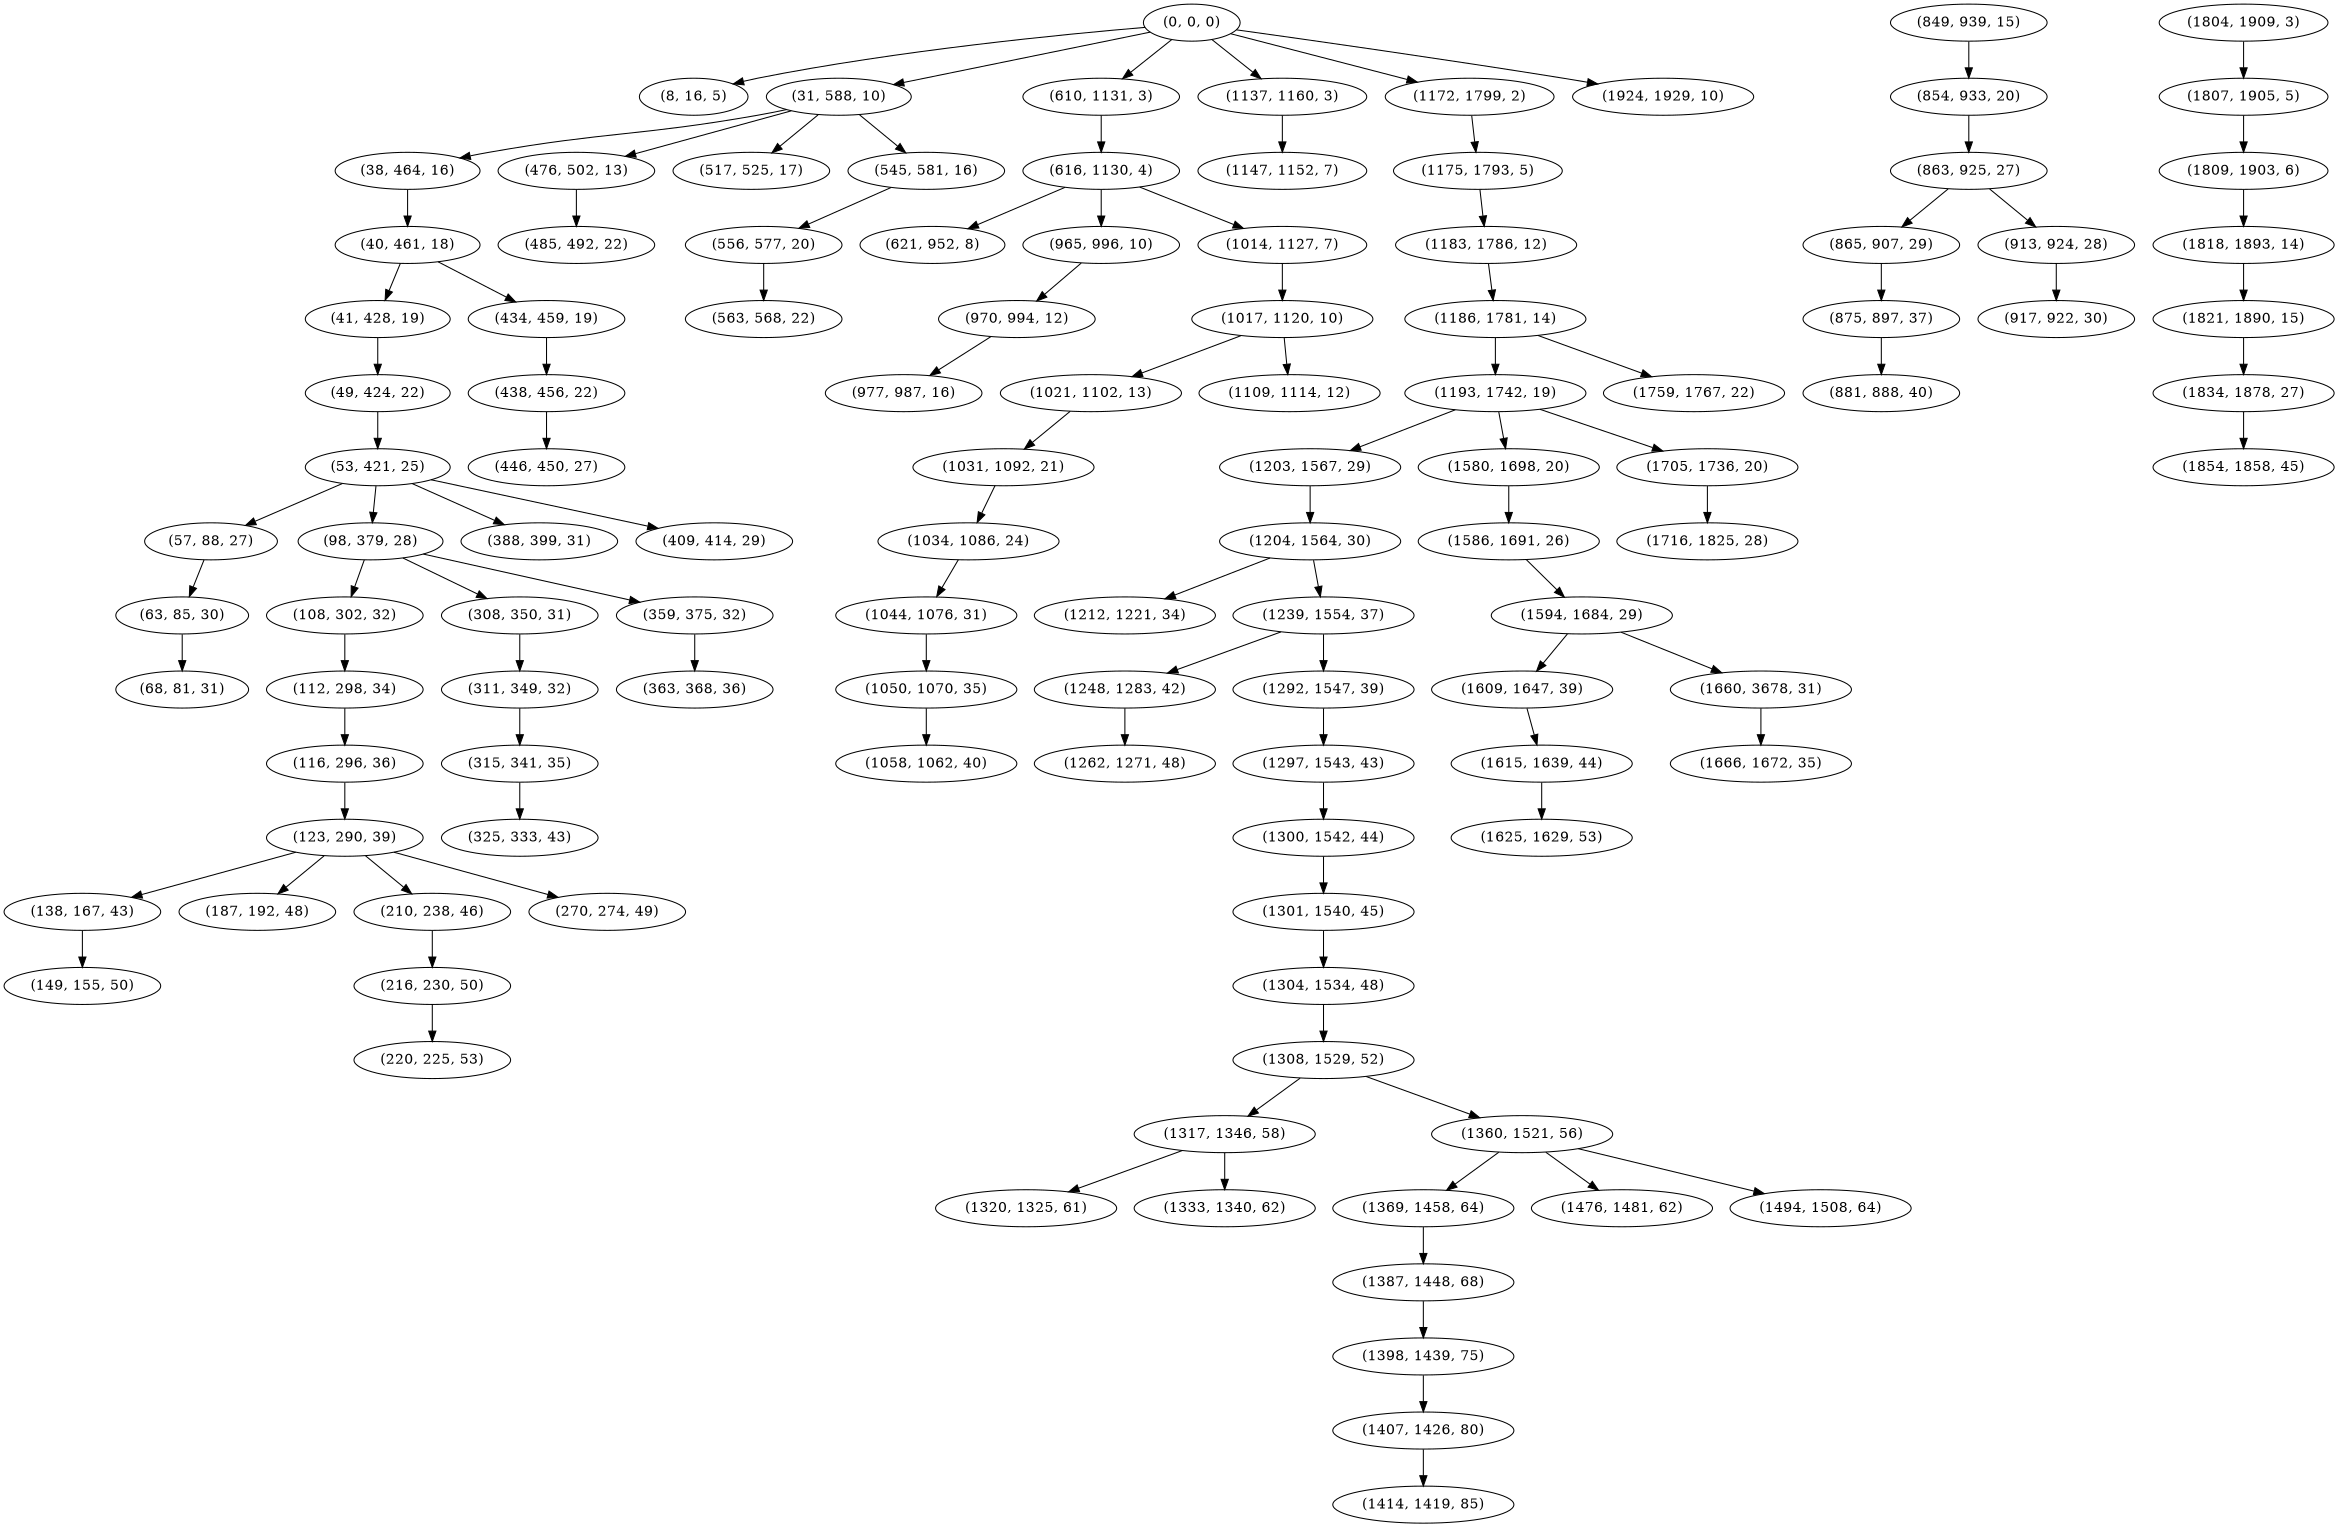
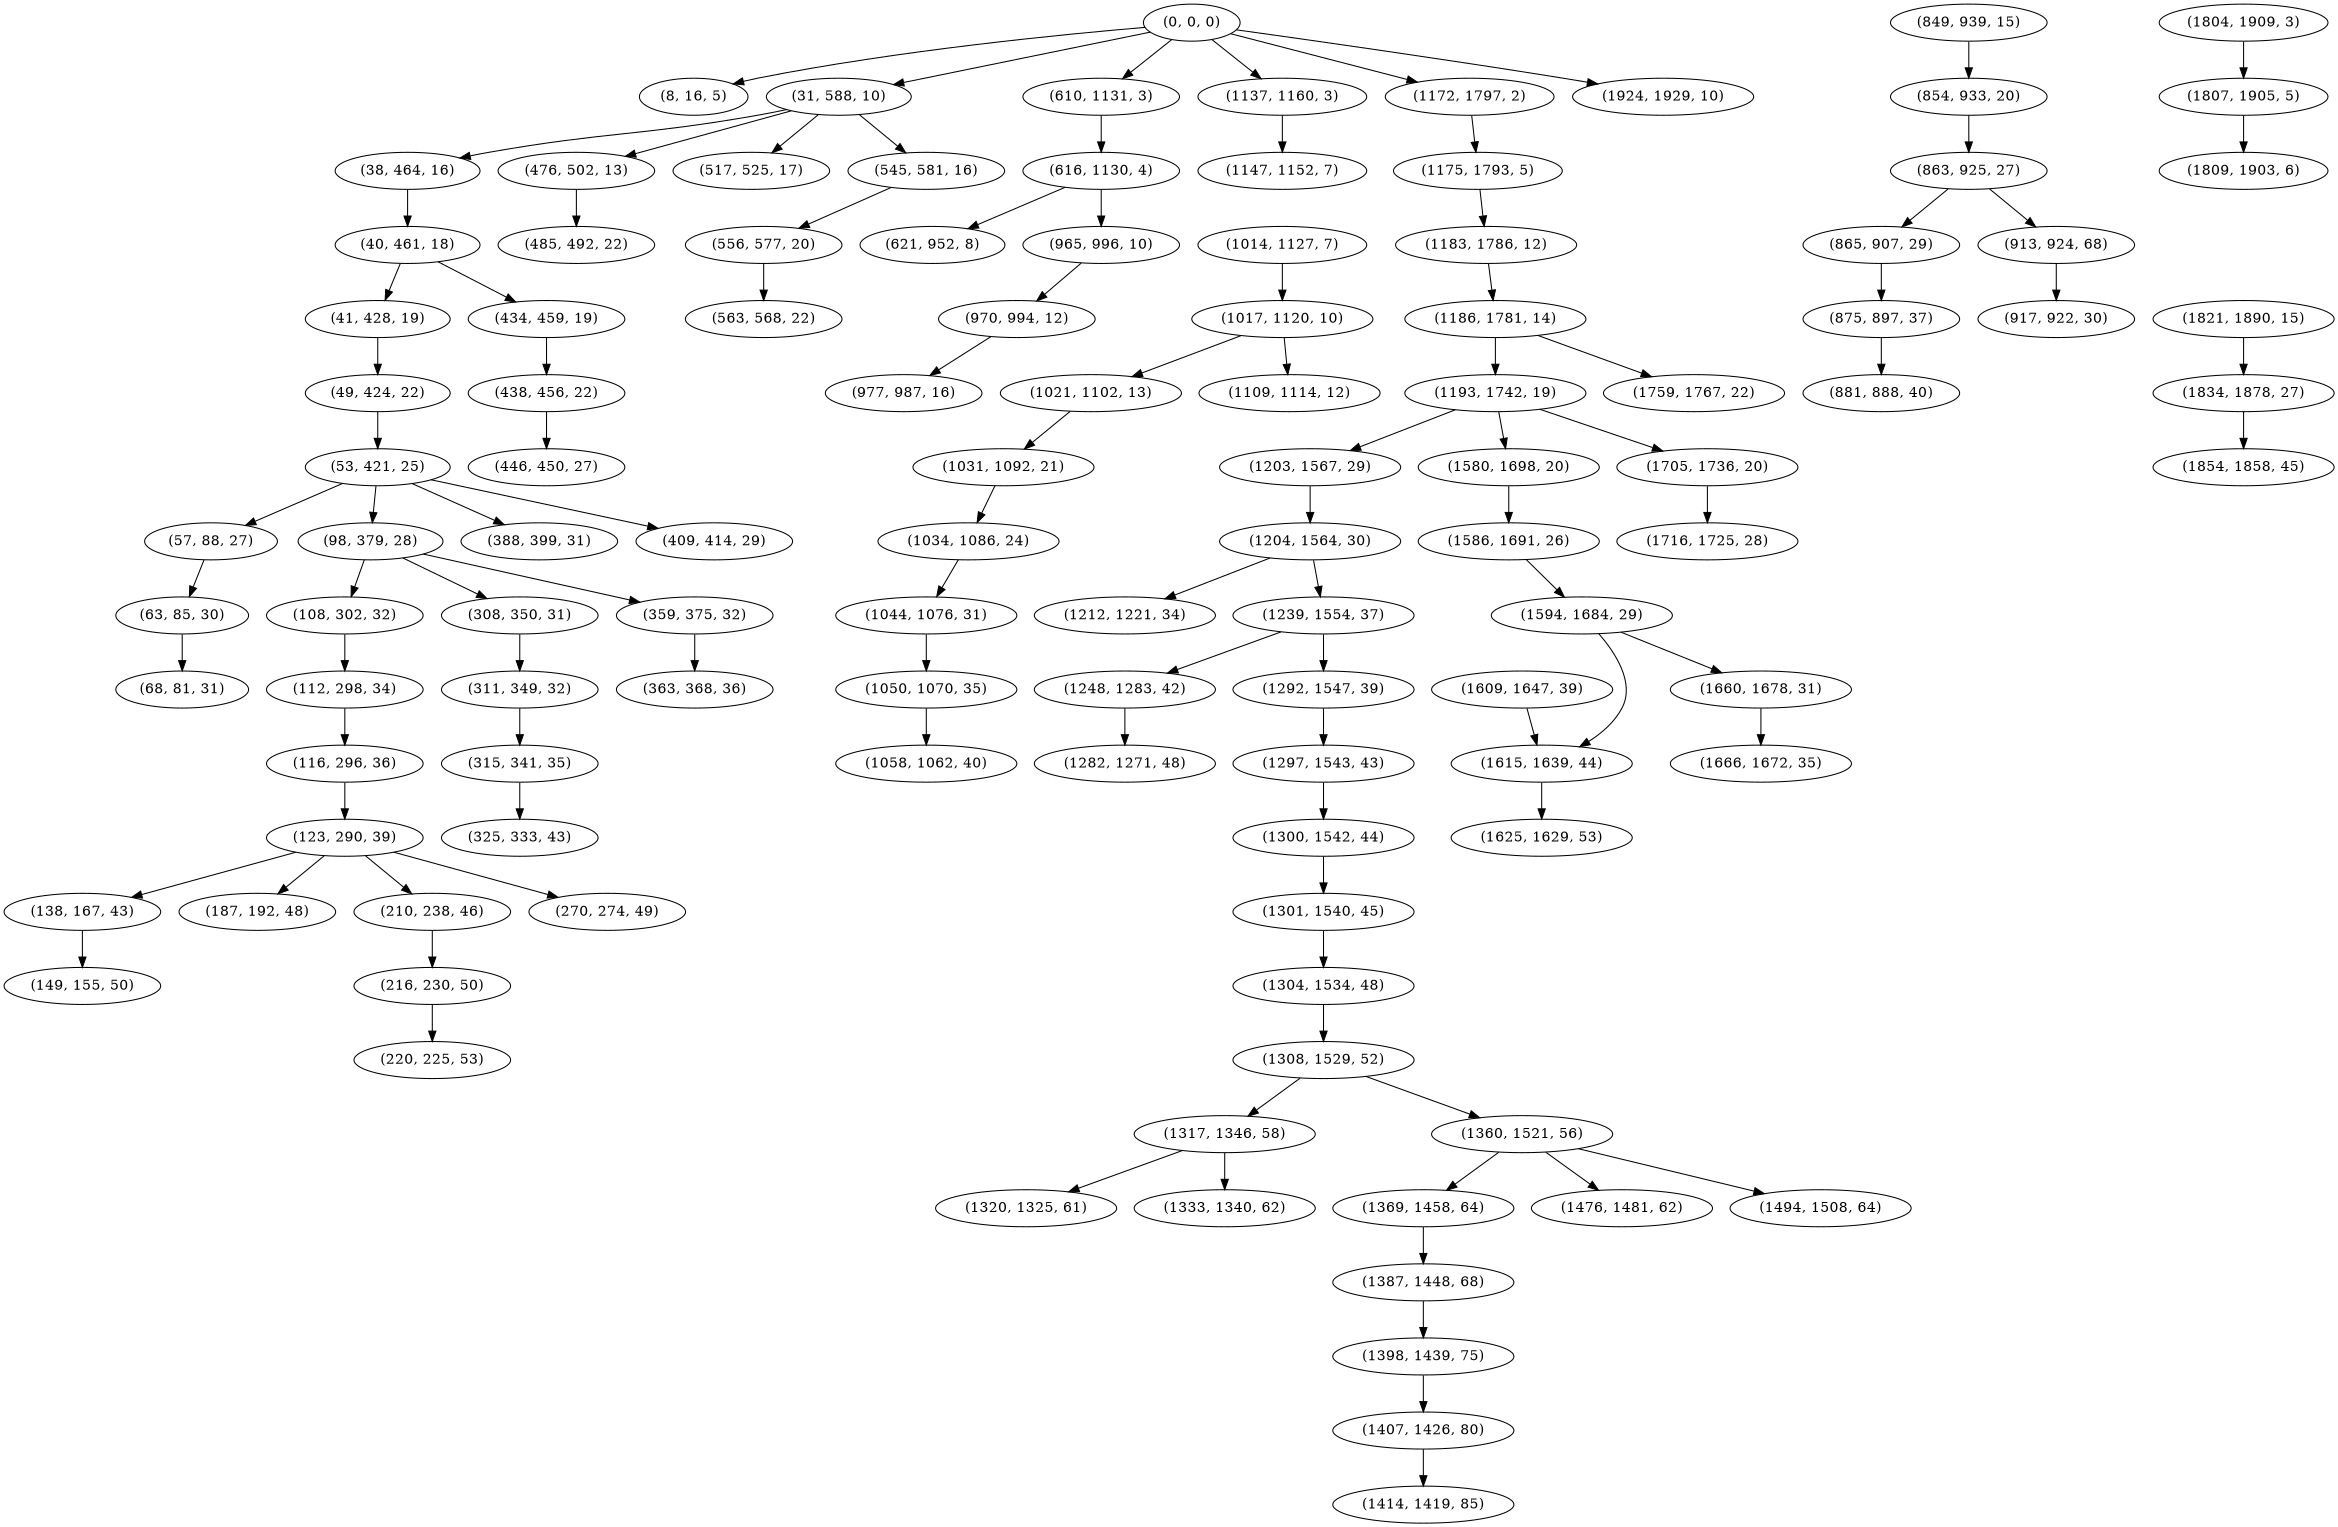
(1470, 97) -> (1470, 97)
(1187, 206) -> none
(2056, 245) -> (2056, 245)
(2244, 245) -> none
(1707, 541) -> (1707, 541)
(1555, 649) -> (1626, 691)
(1761, 690) -> (1761, 690)
(1125, 764) -> (1125, 764)
